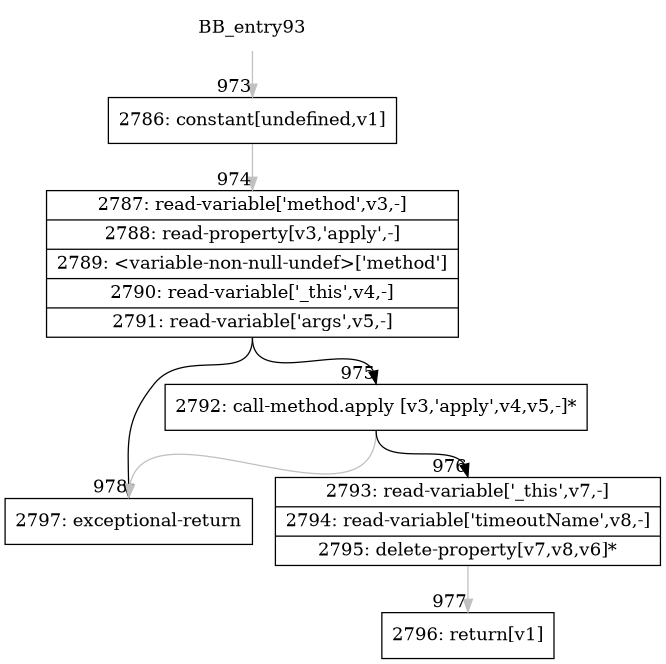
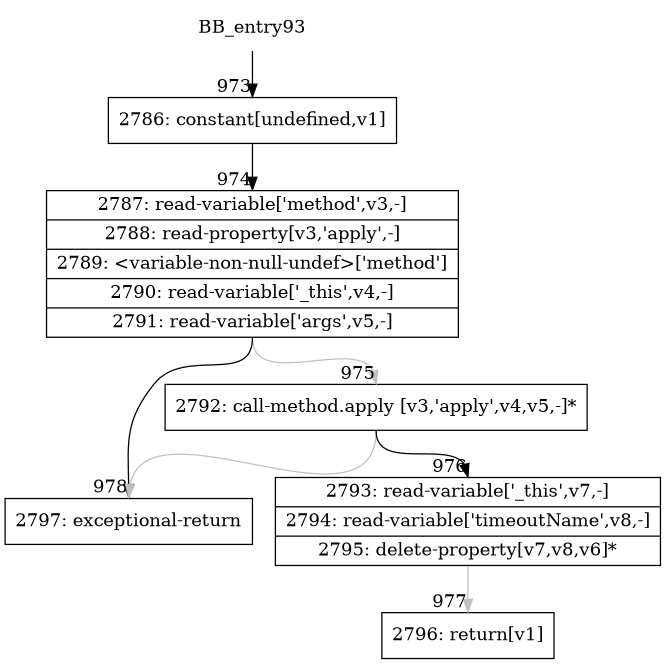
(252, 67) -> (252, 67)
(252, 161) -> (252, 161)
(308, 361) -> (308, 361)
